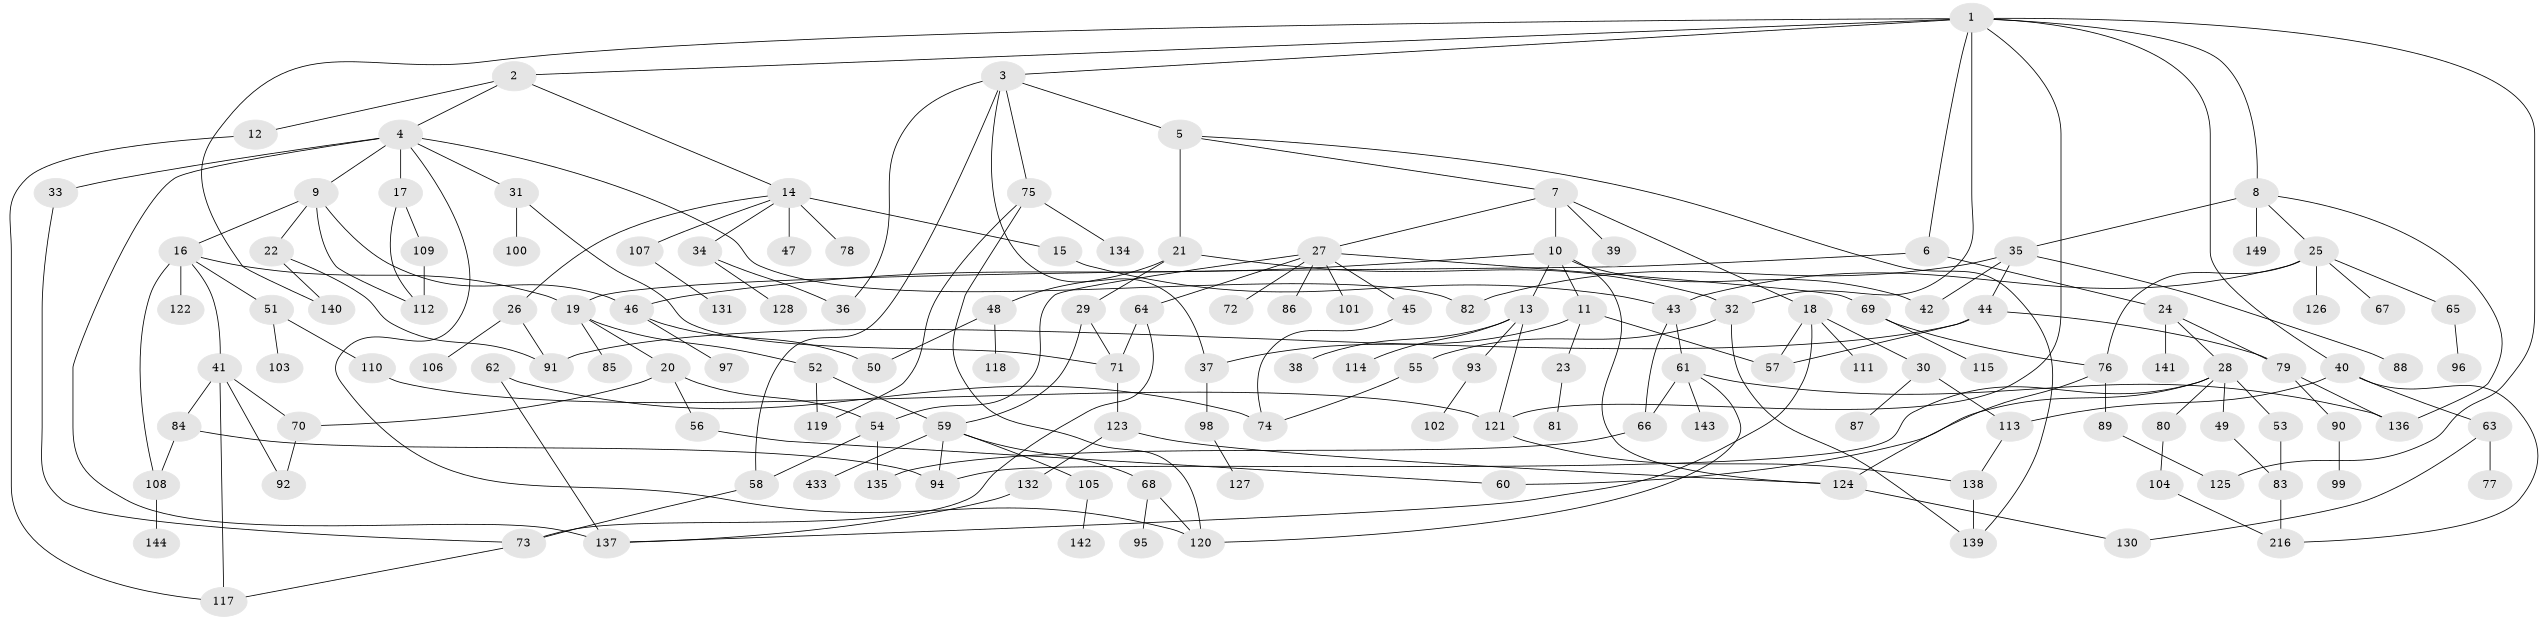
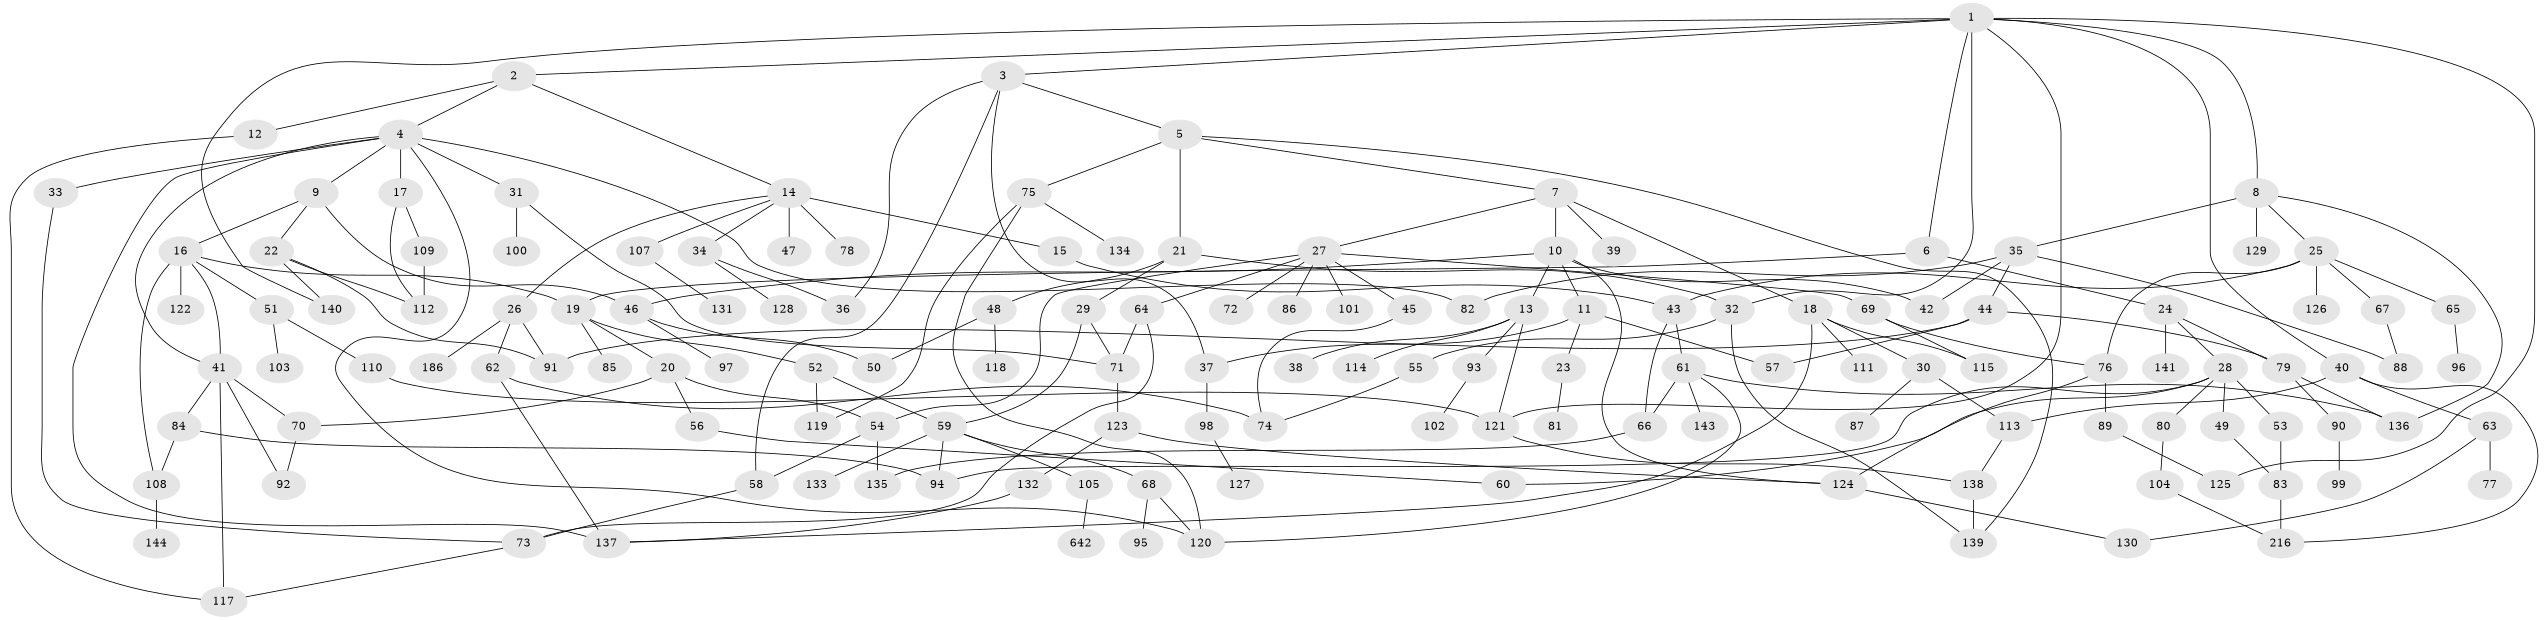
(1016, 135) -> (1105, 164)
none -> (186, 202)
(2257, 251) -> (2257, 251)
(339, 269) -> (350, 282)
none -> (504, 339)
(1792, 339) -> (1907, 341)
none -> (2392, 339)
(433, 368) -> (433, 368)
(817, 485) -> (817, 485)
(1081, 543) -> (1081, 543)
